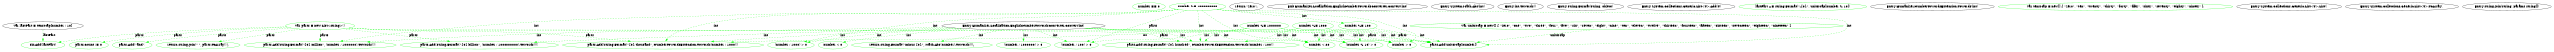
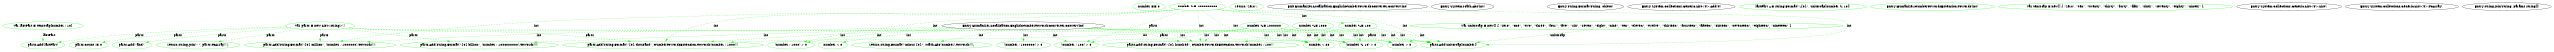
(1247, 7) -> (1247, 7)
(1521, 7) -> none
(1932, 7) -> (1932, 7)
(43, 26) -> (43, 26)
(1403, 35) -> (1403, 35)
none -> (1310, 38)
none -> (1281, 41)
(43, 45) -> (43, 45)
